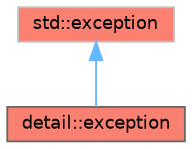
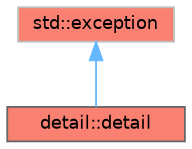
(96, 124) -> (96, 124)
